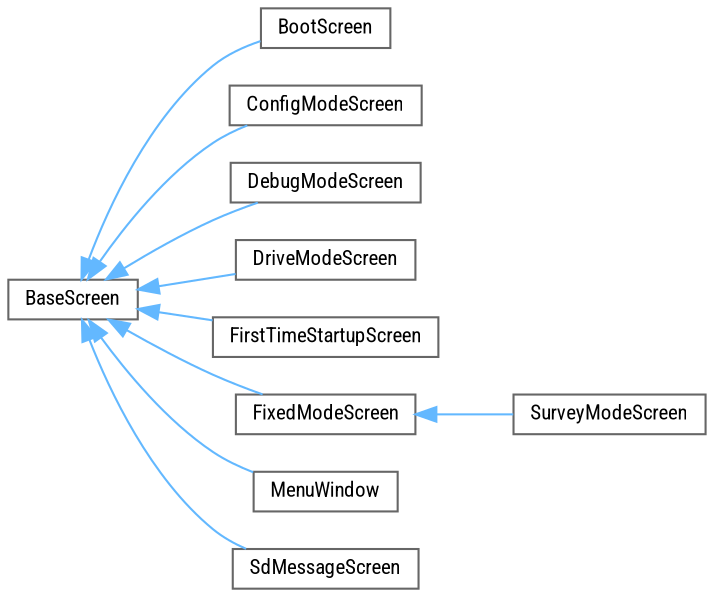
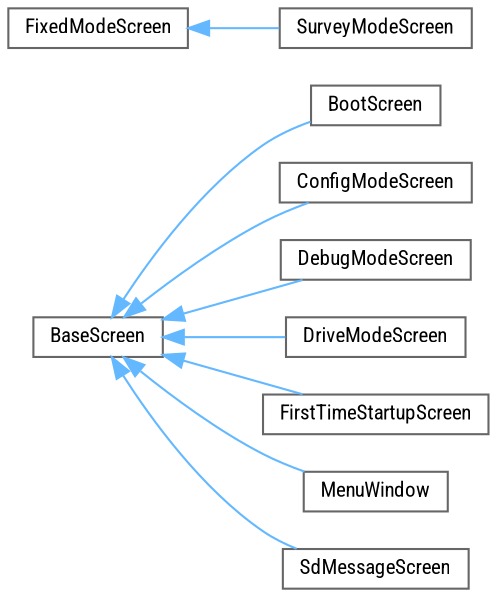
(193, 365) -> none
